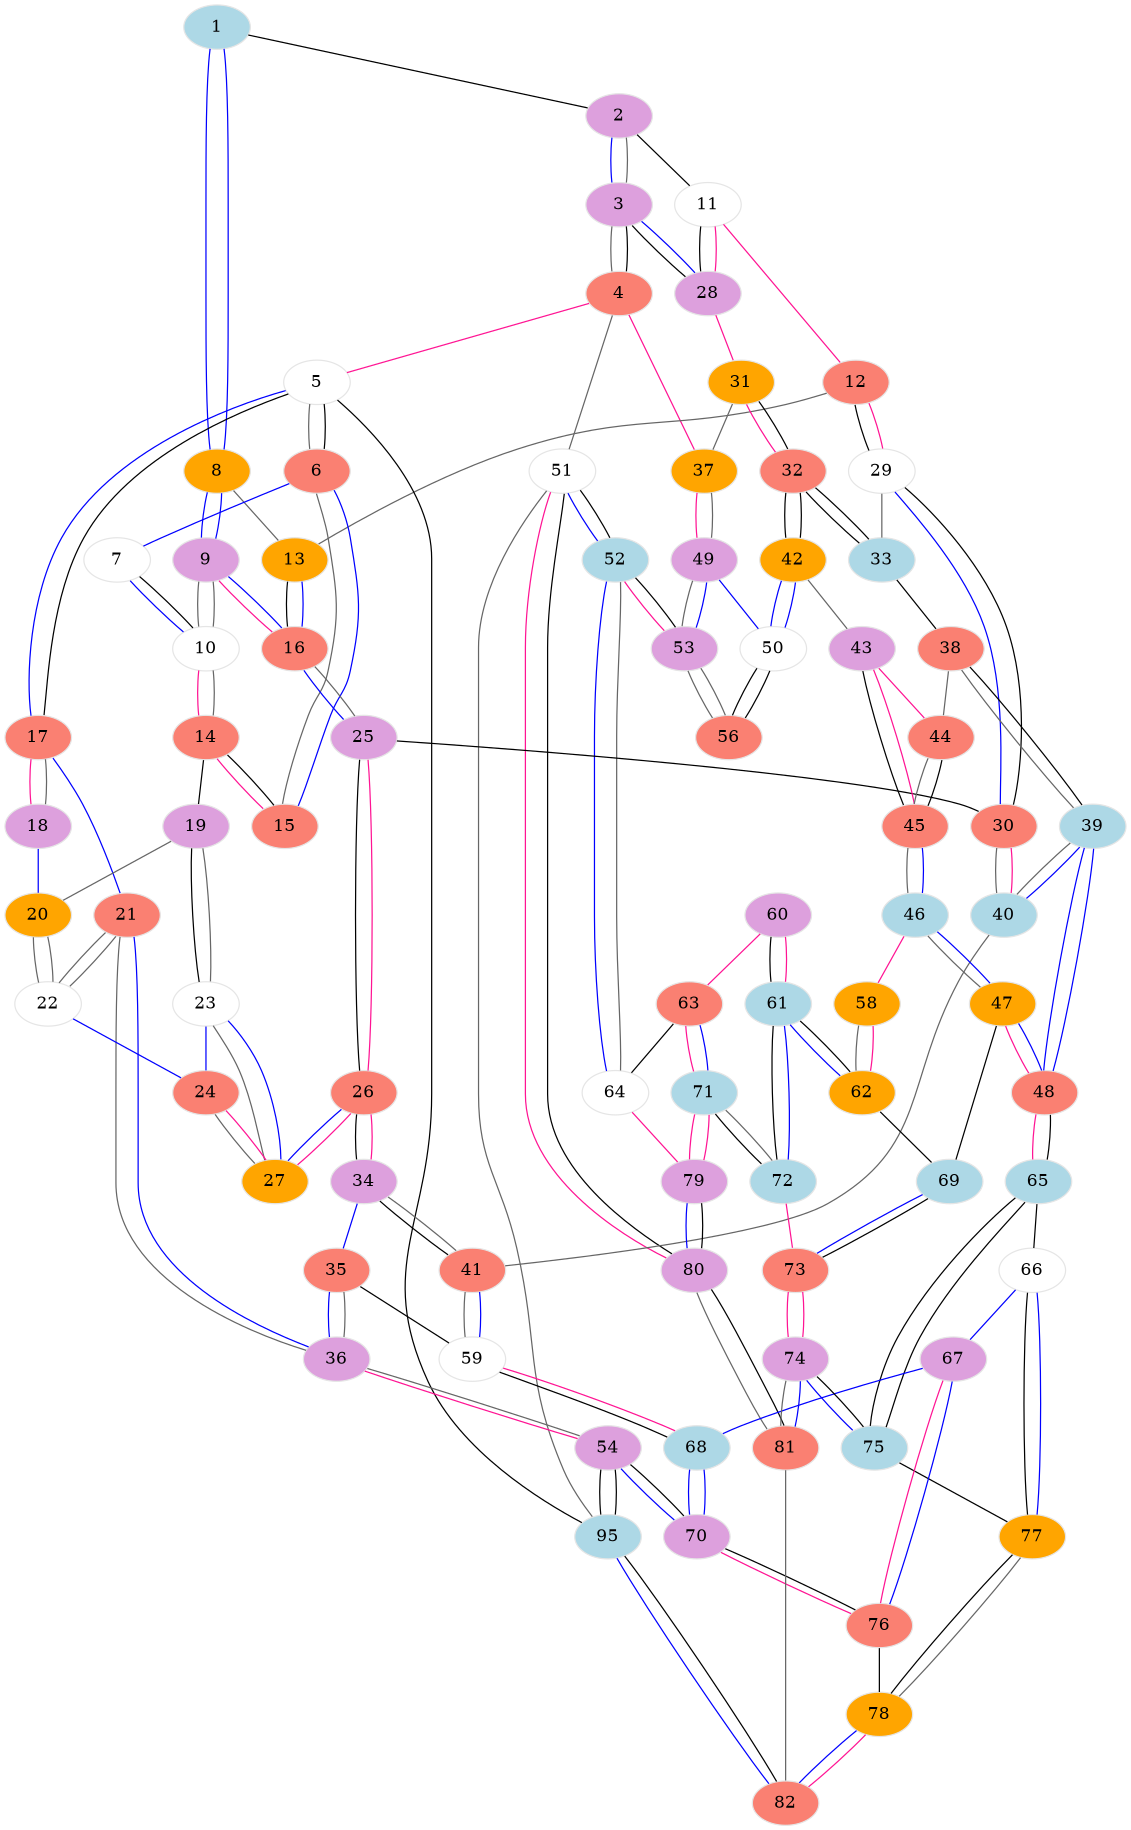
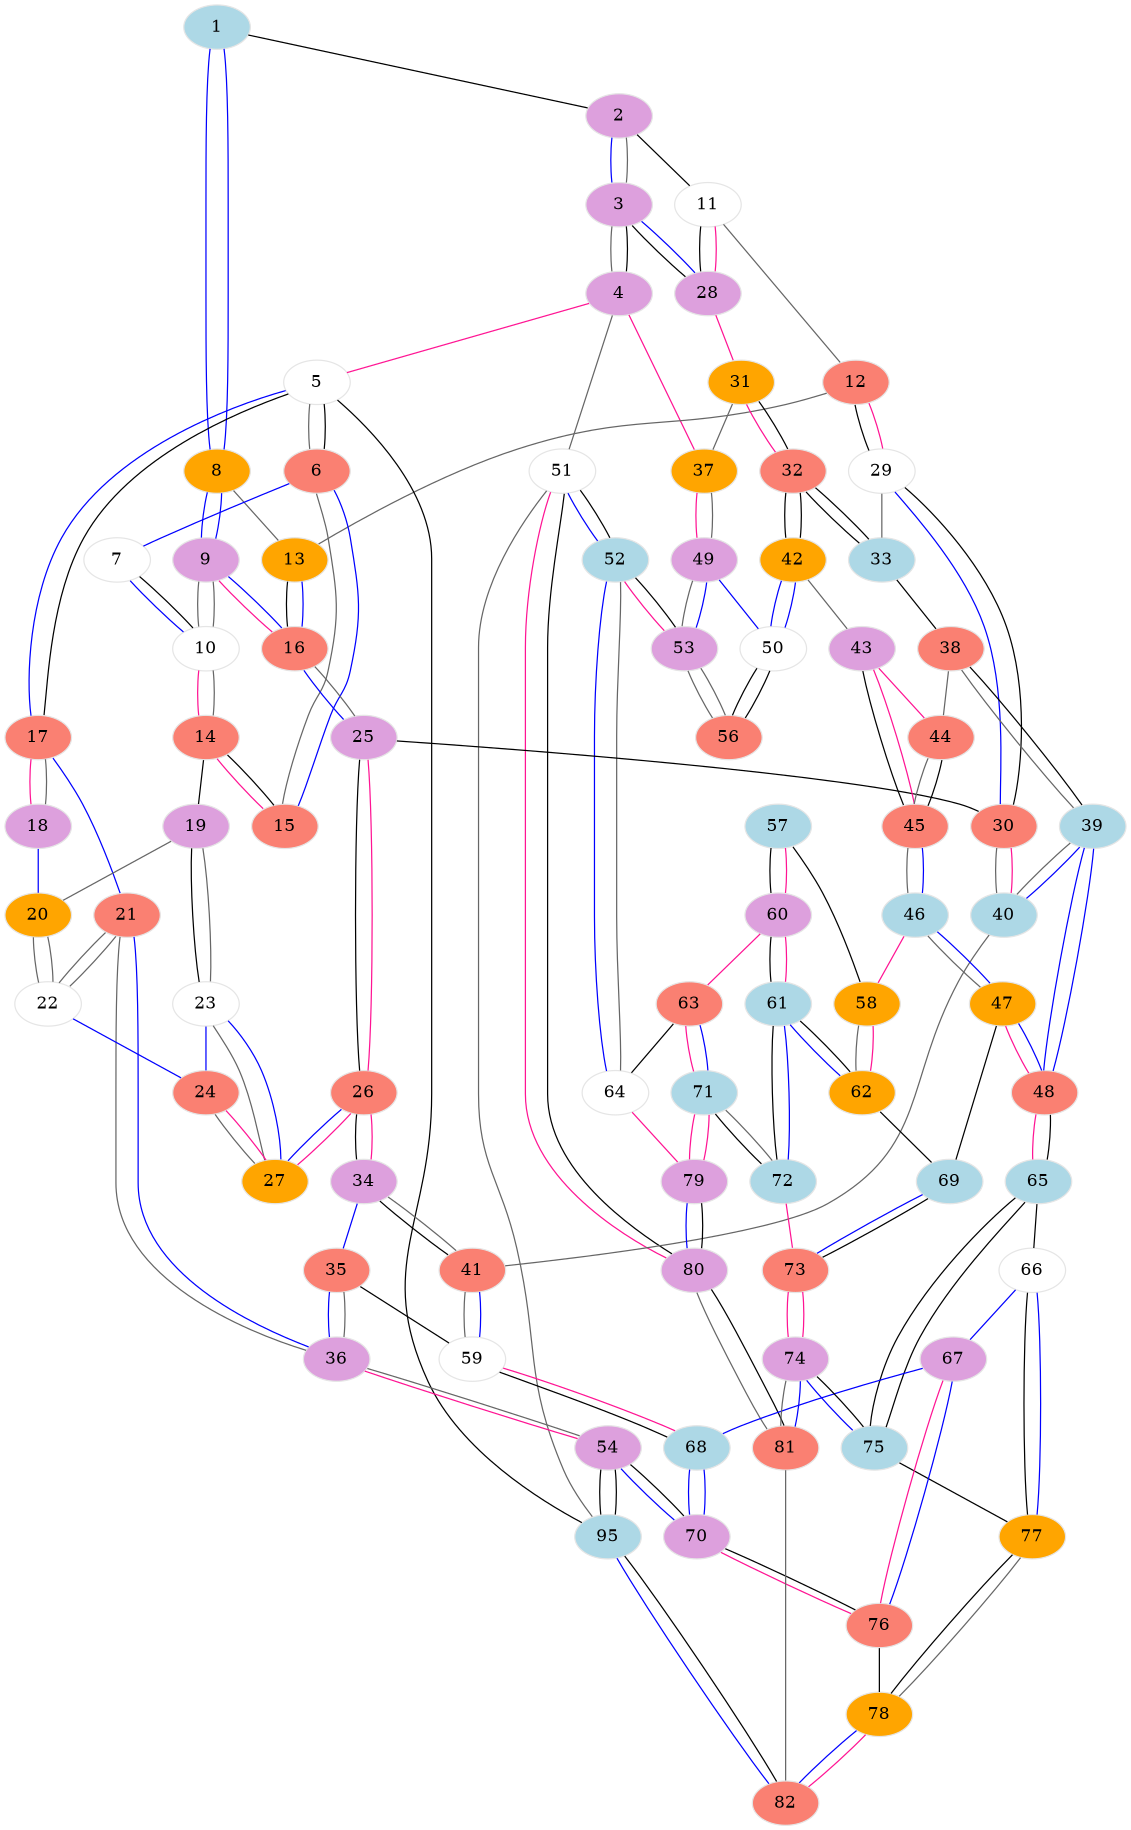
(782, 293) -> (782, 293)
(619, 294) -> (619, 294)
none -> (778, 826)
